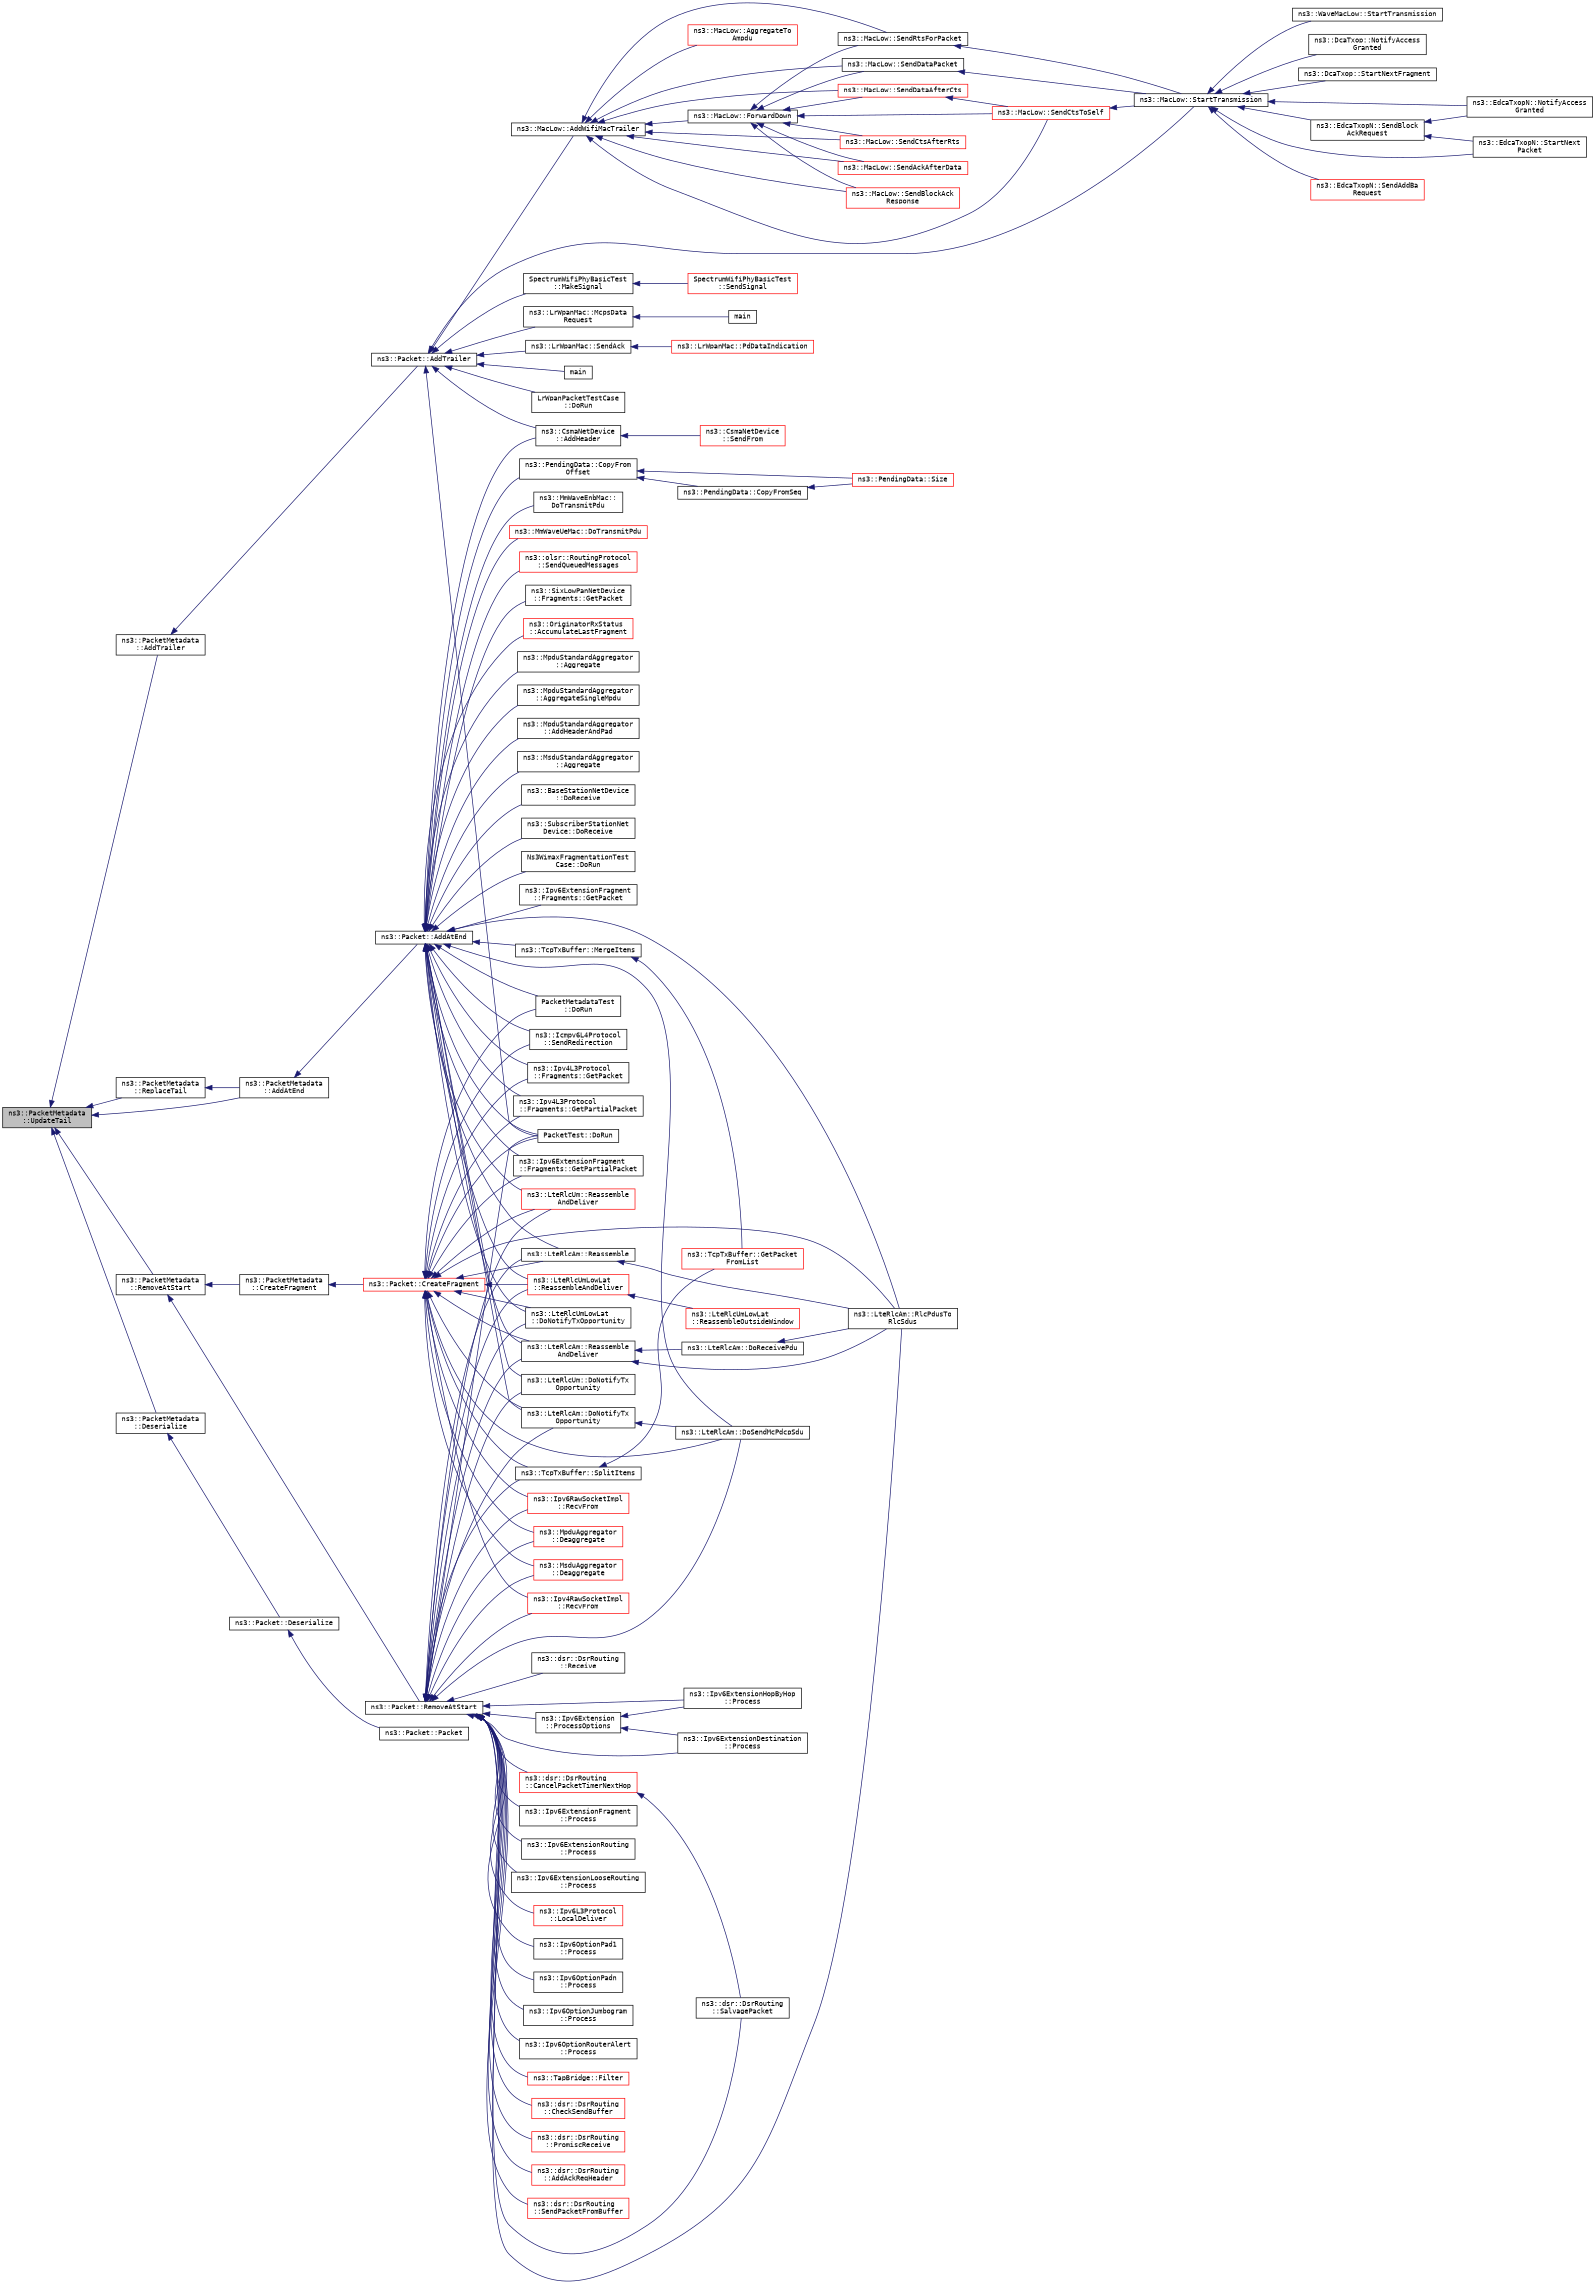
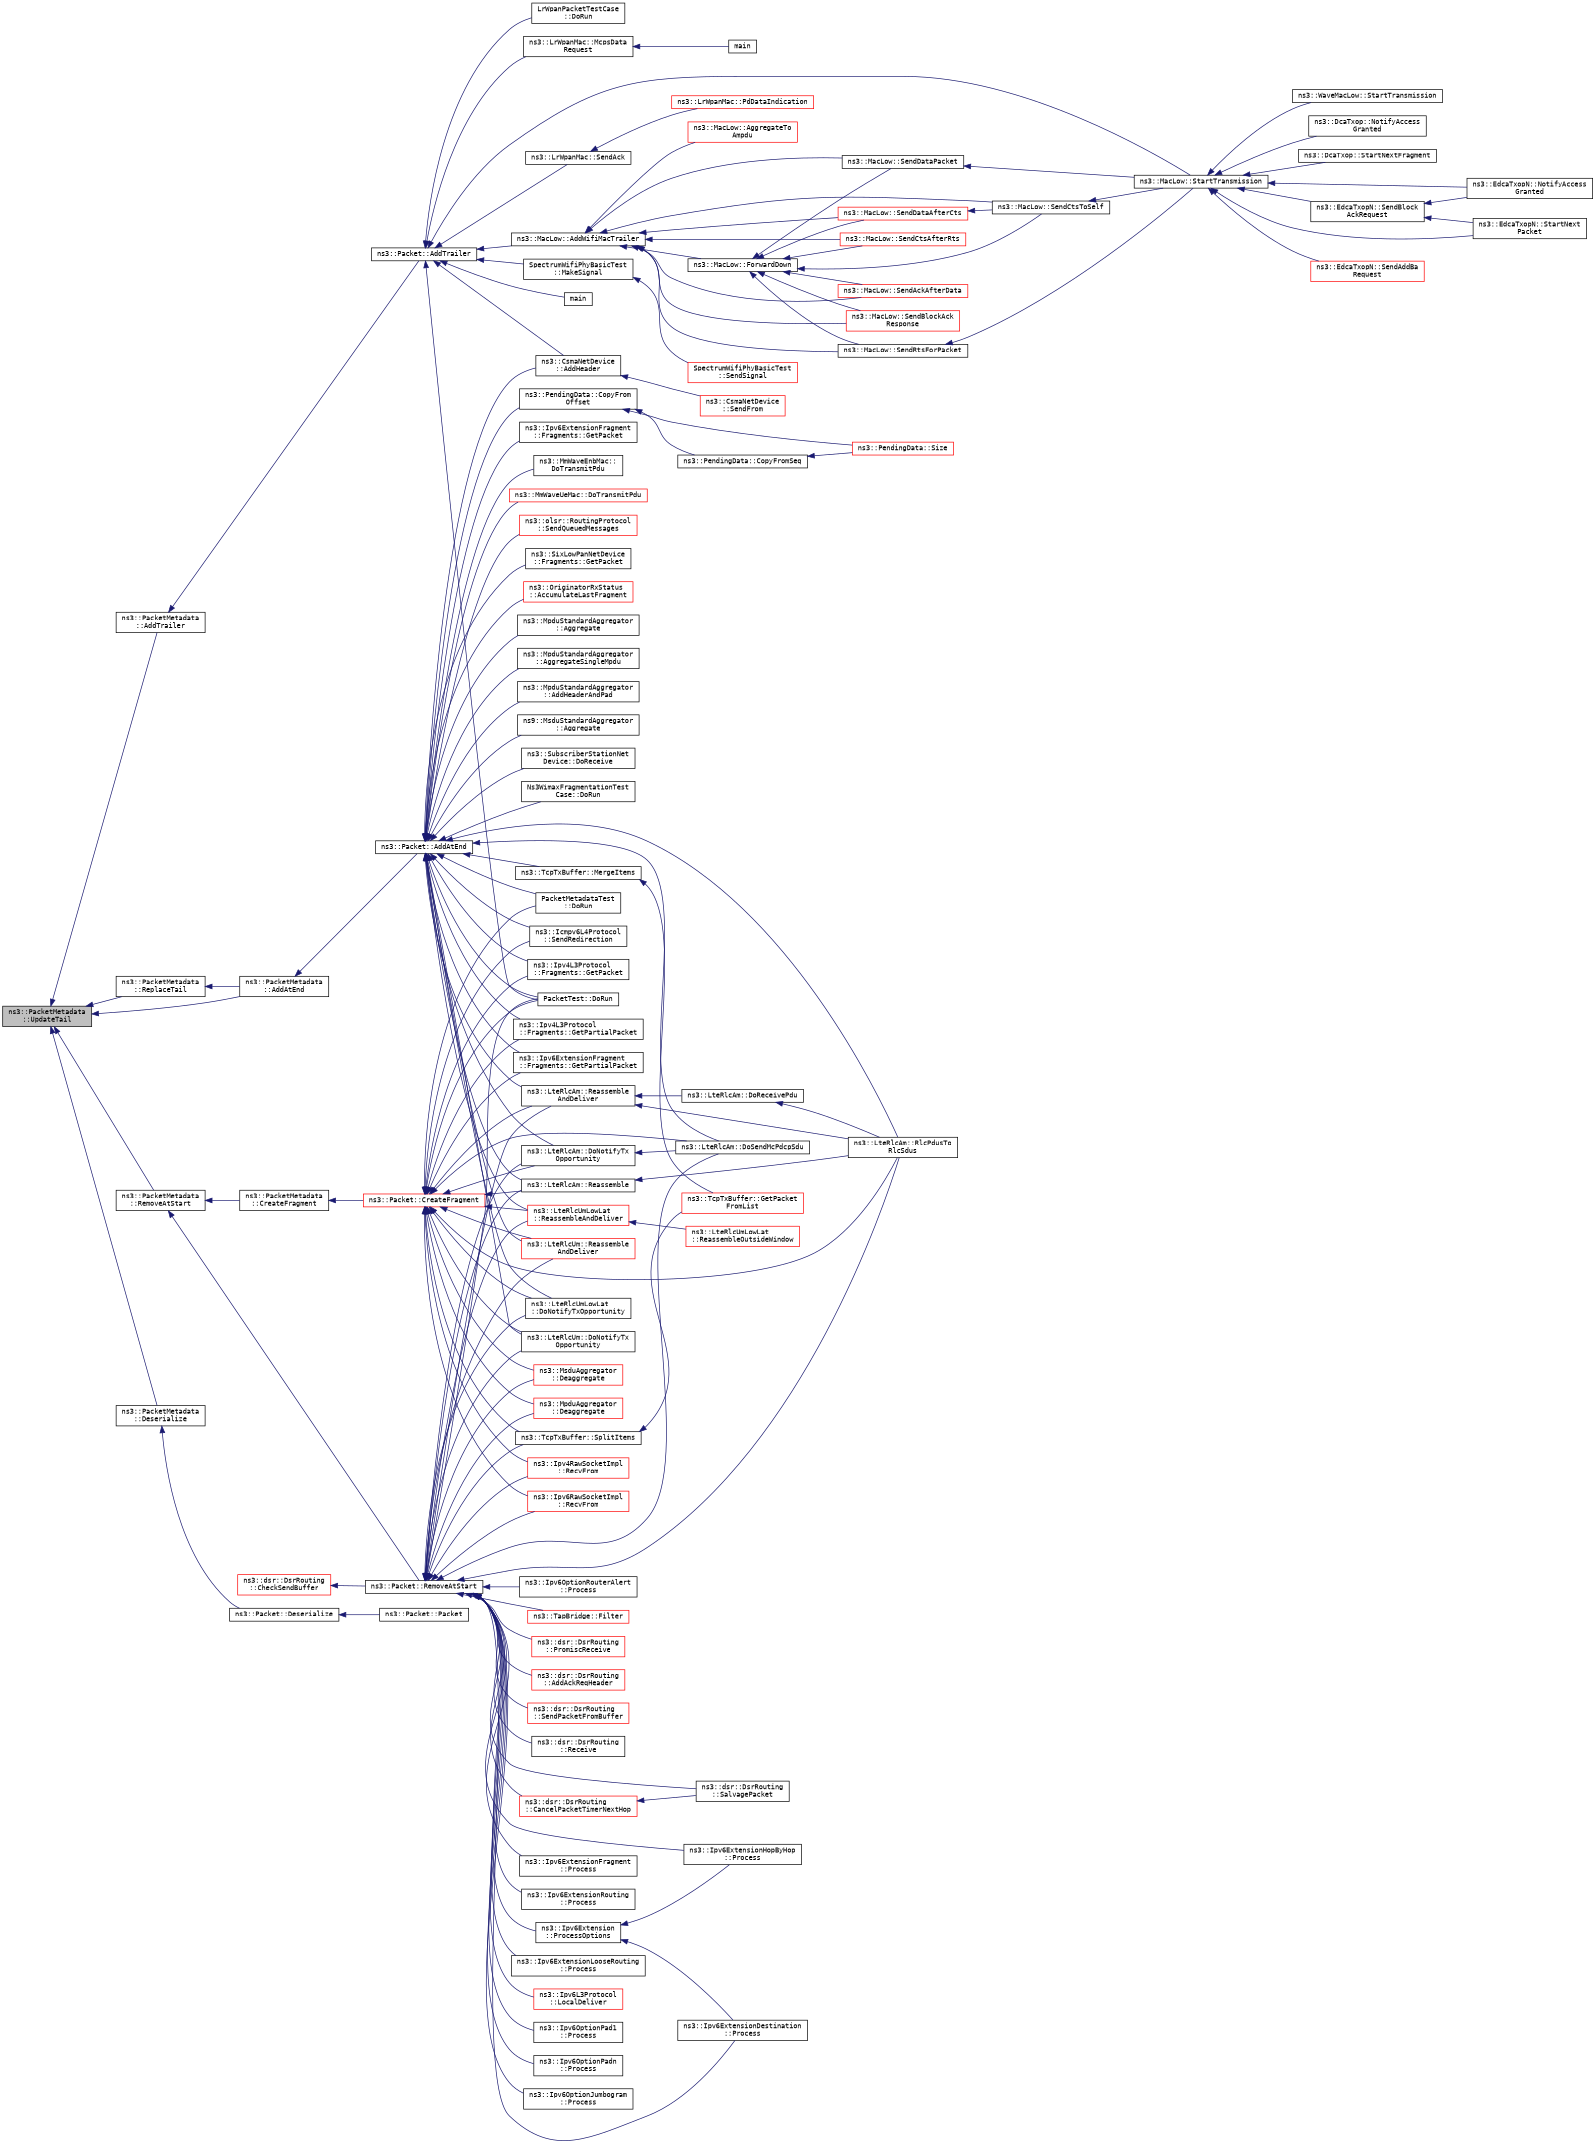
(1051, 113) -> (1051, 207)
(578, 762) -> (578, 725)
(578, 795) -> none
none -> (462, 1274)
(496, 1918) -> (351, 1586)
